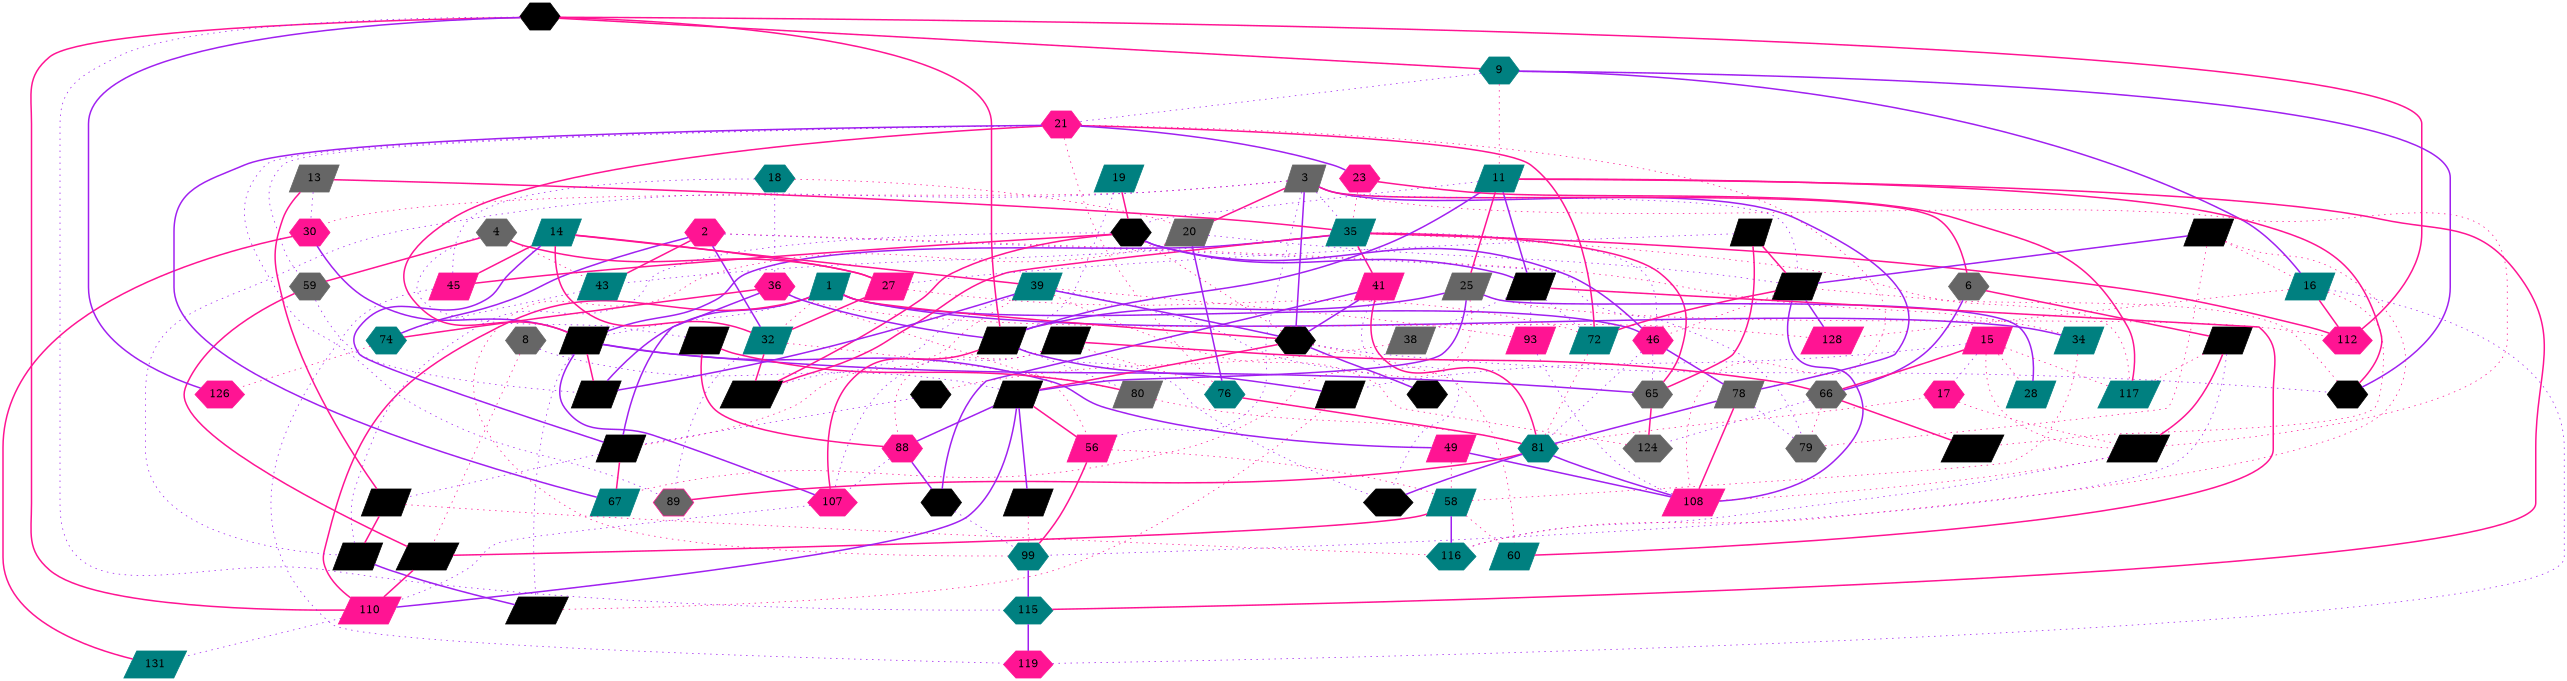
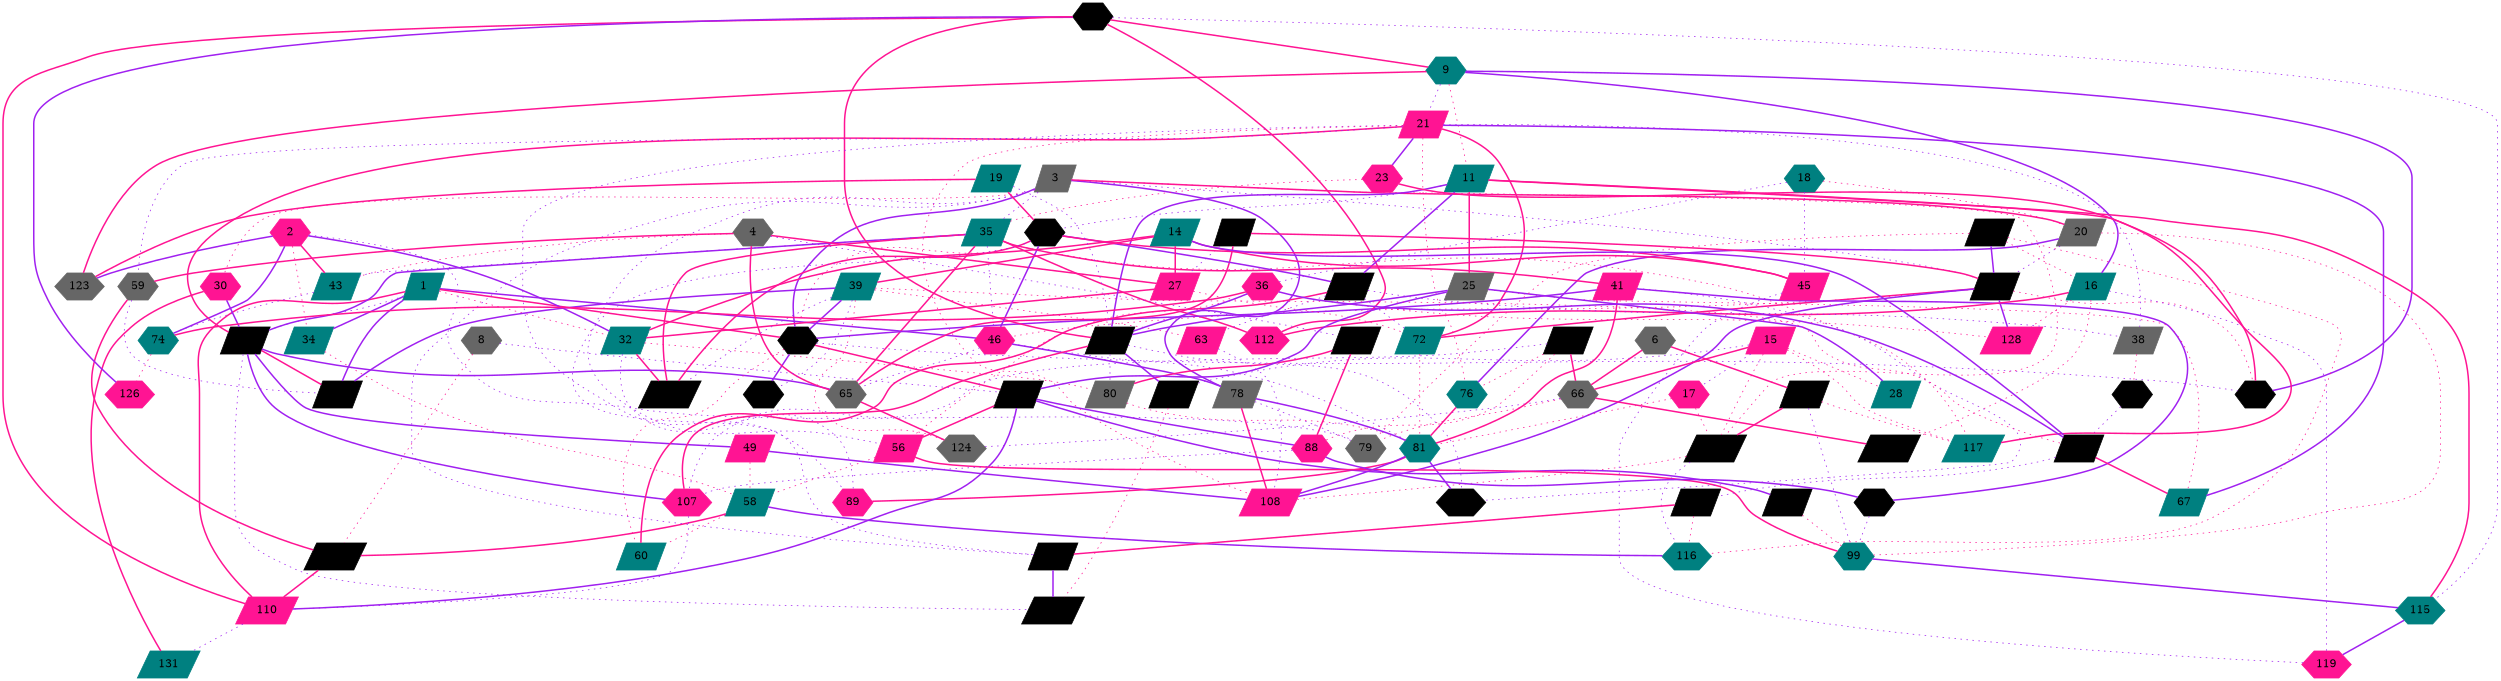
(1061, 124) -> (1424, 124)
none -> (1842, 142)
(314, 178) -> none
(1660, 198) -> none
none -> (80, 286)
(2053, 321) -> none
none -> (763, 340)
(1531, 340) -> (1202, 340)
(1915, 360) -> (1617, 367)
(674, 502) -> (853, 502)
